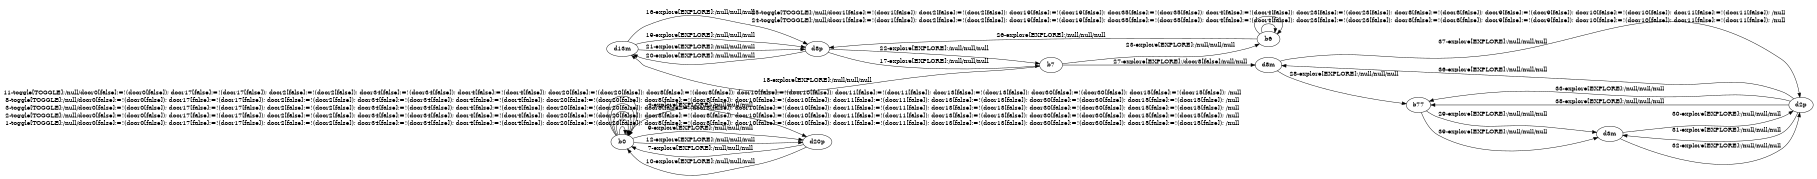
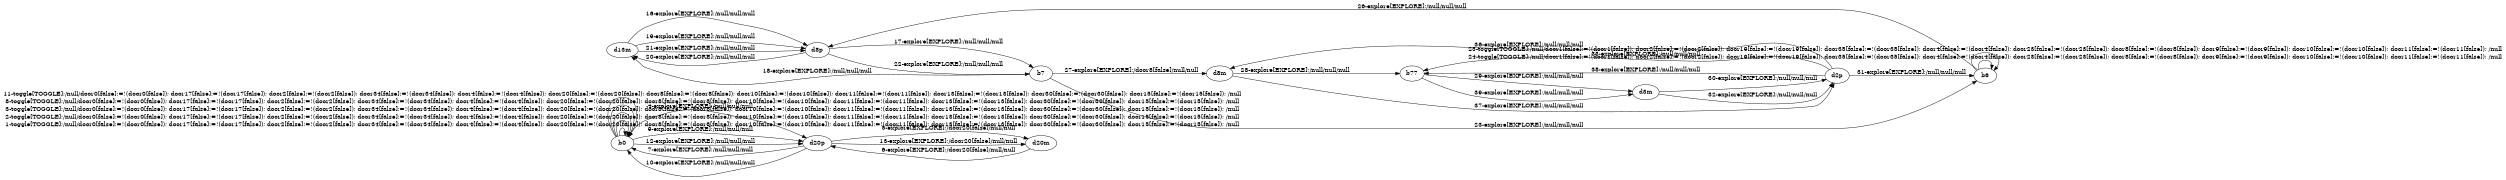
(1718, 141) -> (1909, 76)
none -> (1041, 143)
